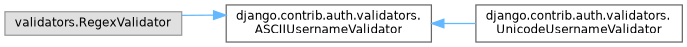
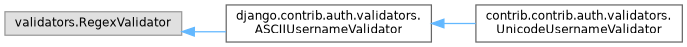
(198, 15) -> (210, 32)
(579, 23) -> (579, 23)
